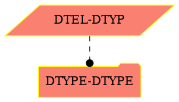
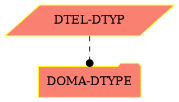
(90, 82) -> (90, 82)
